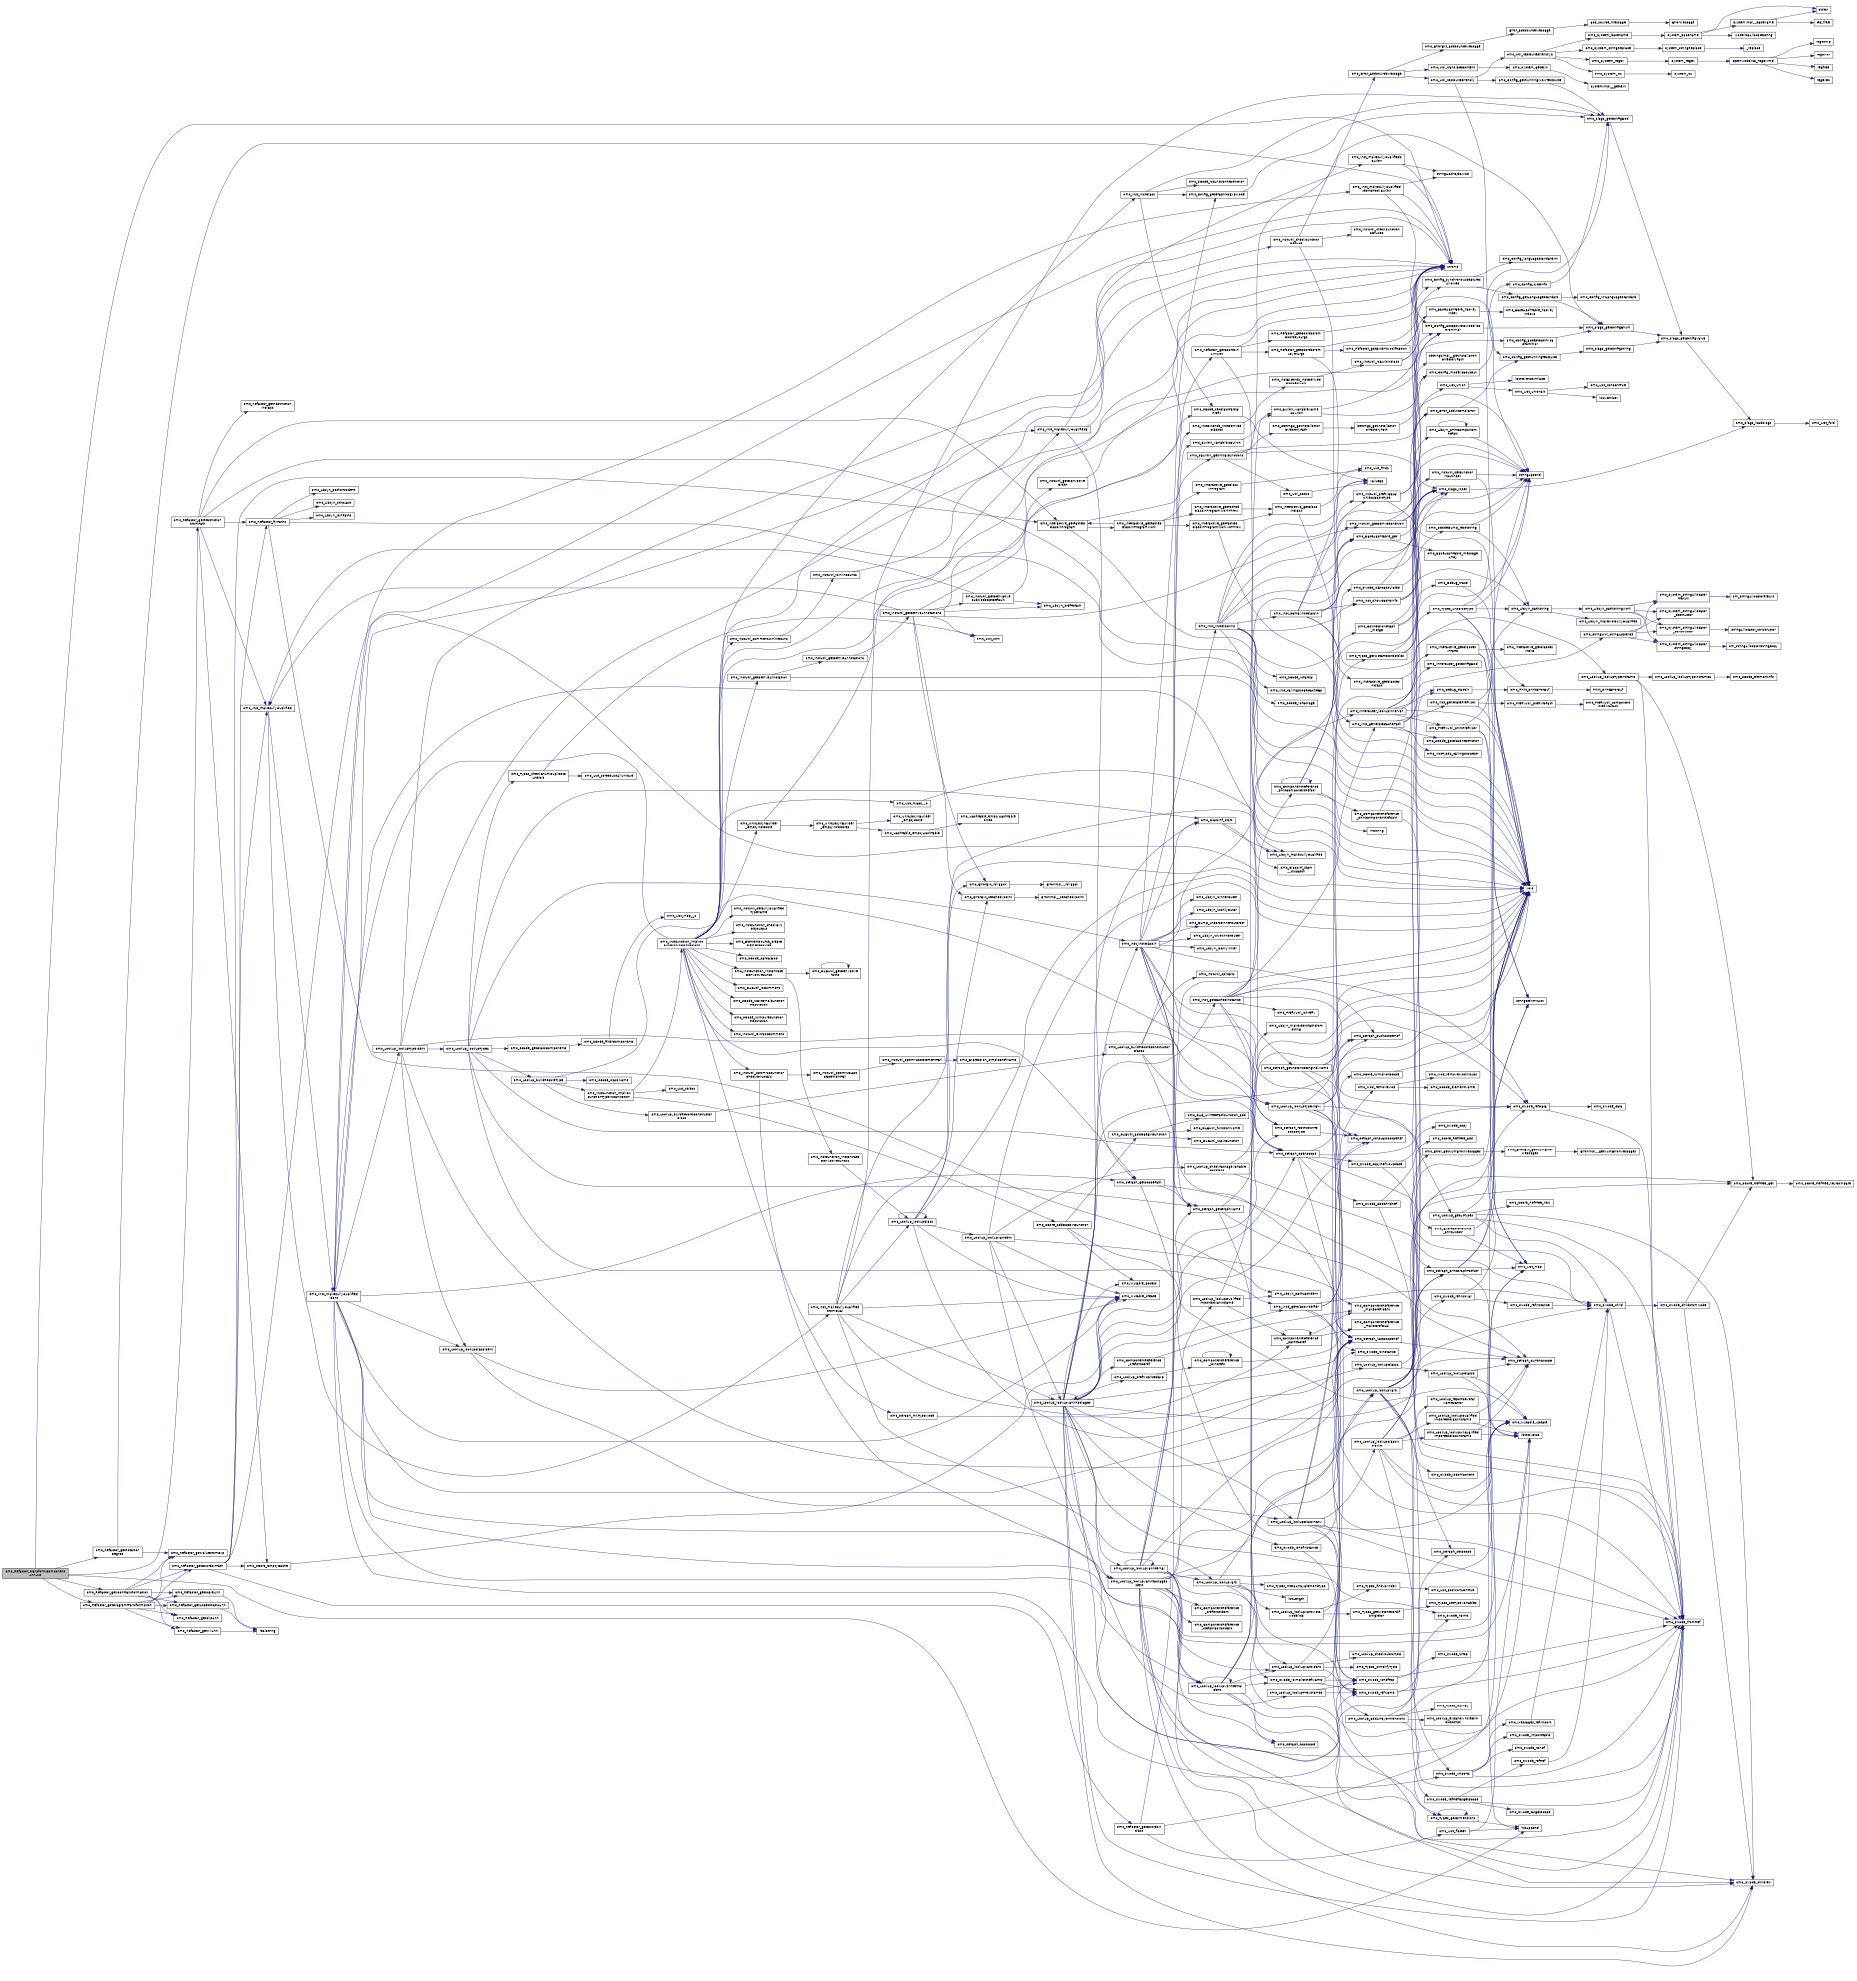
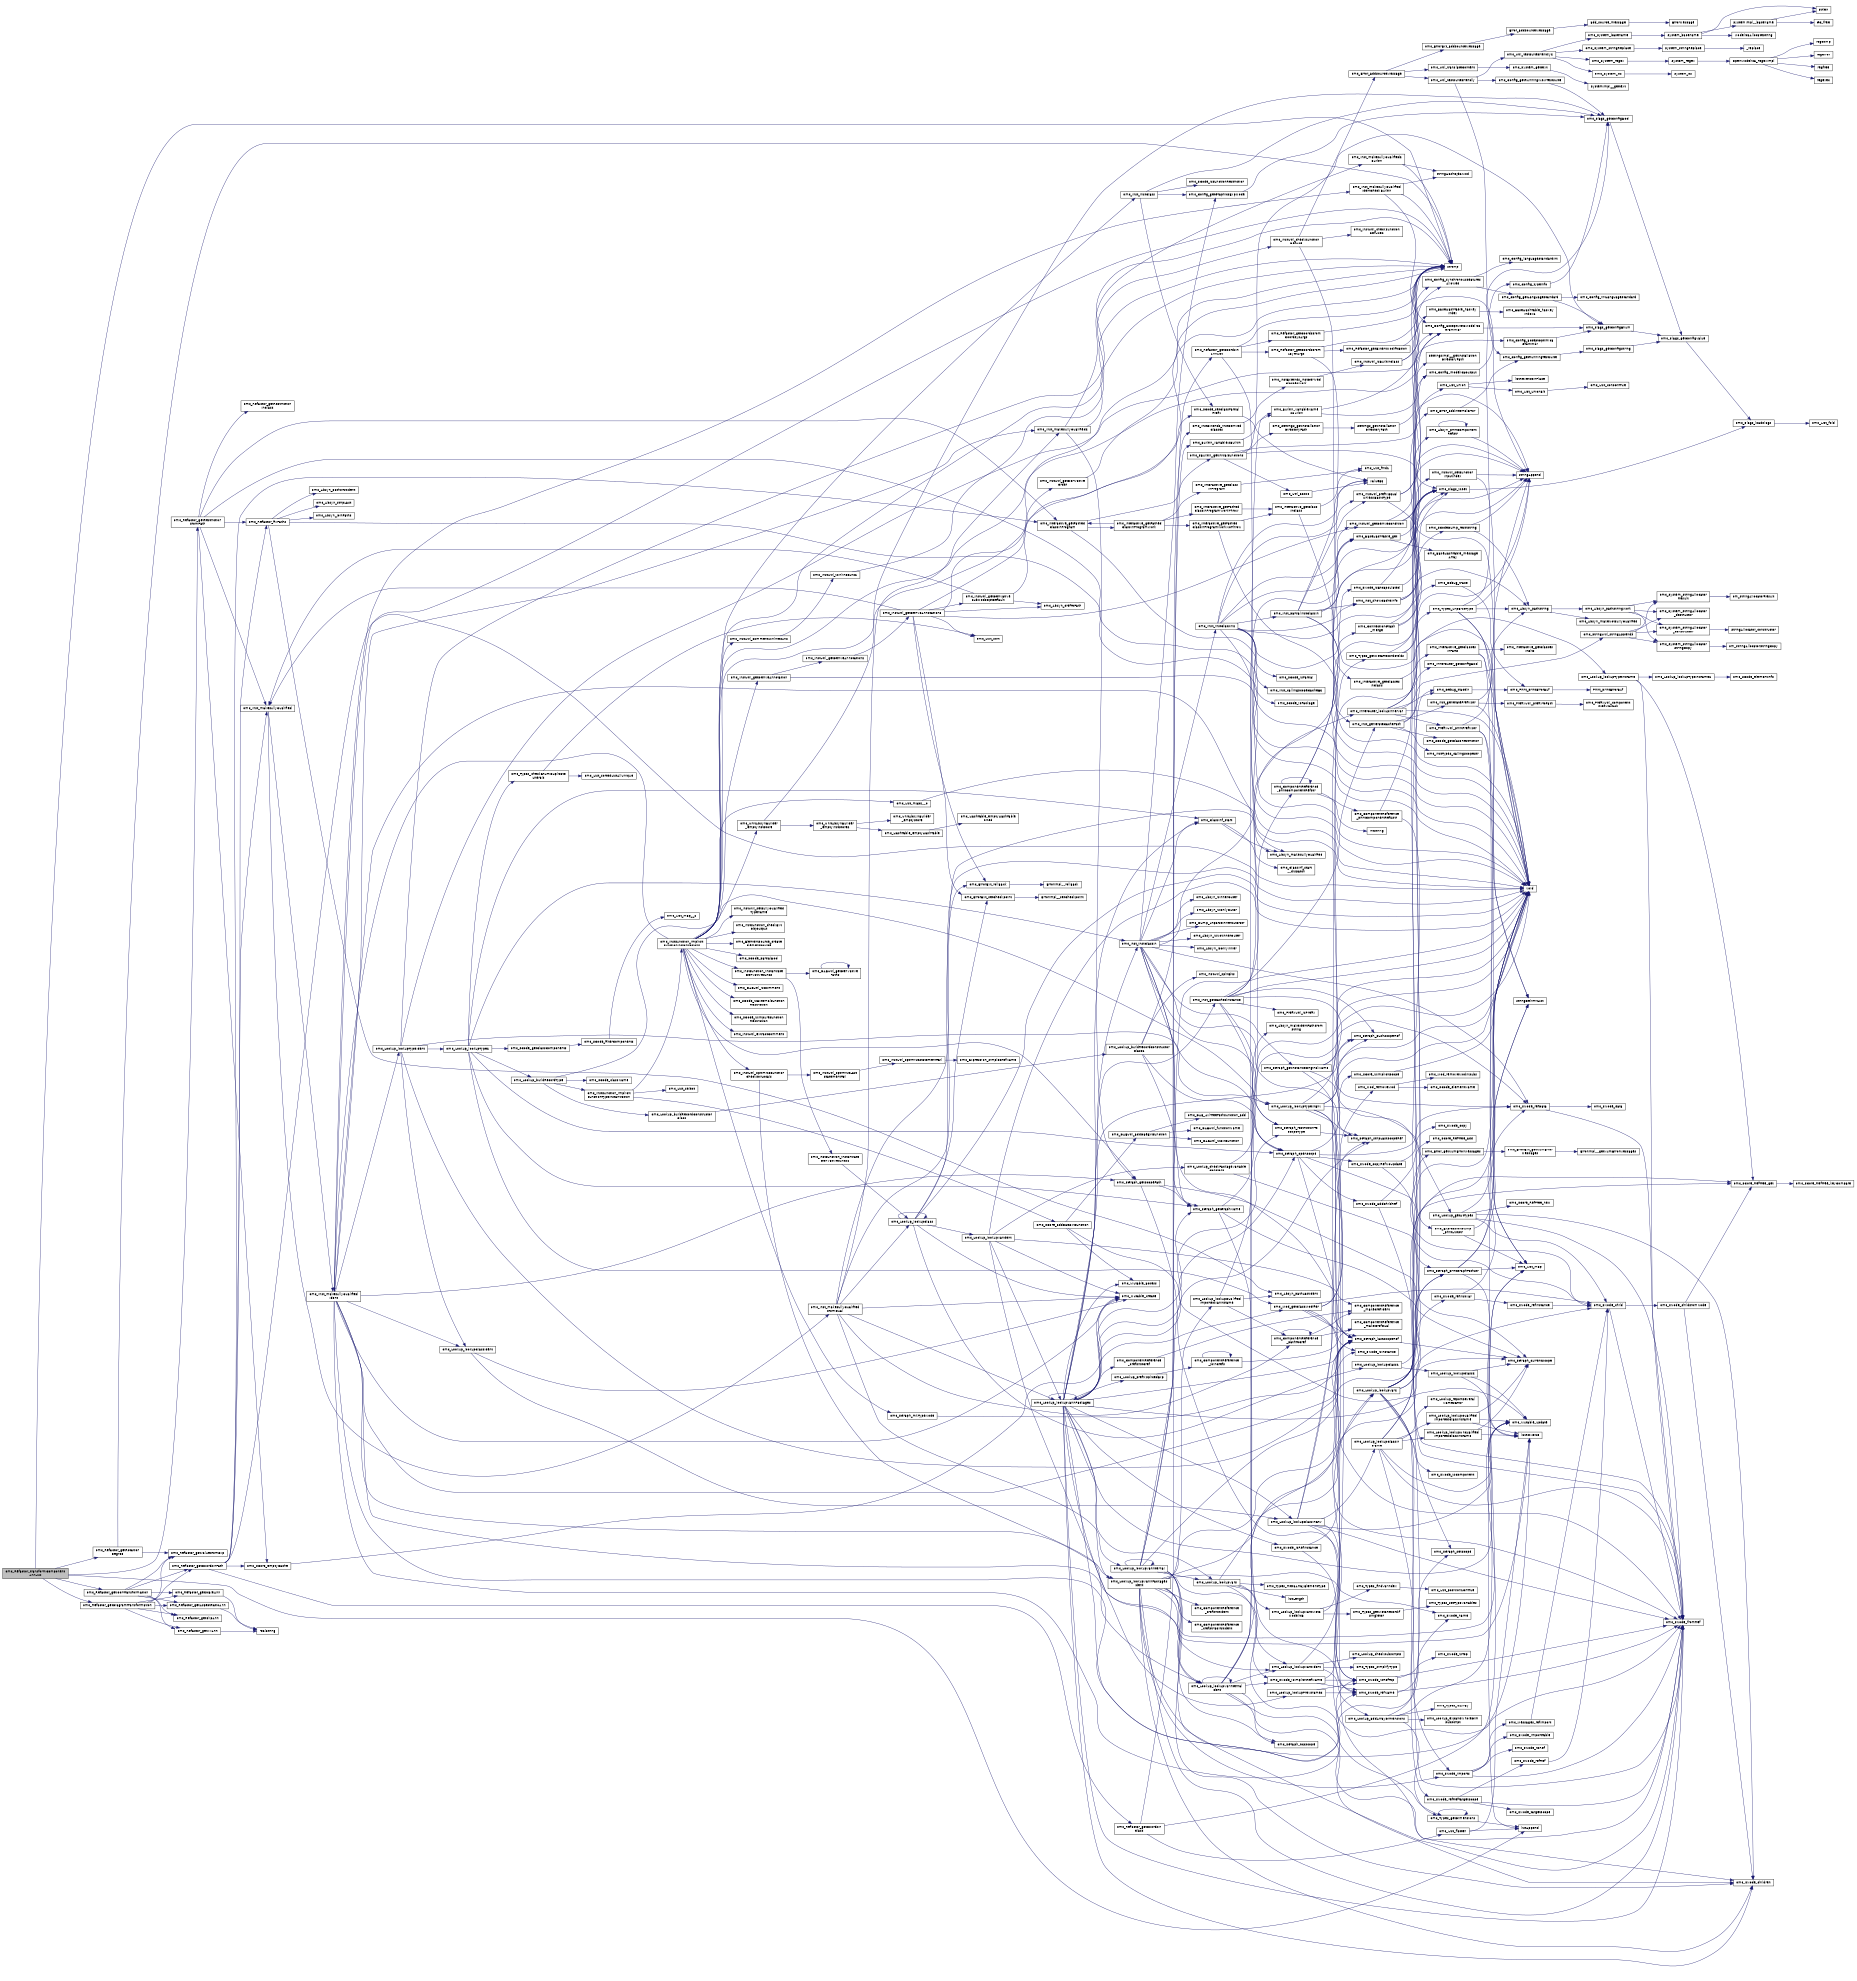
(1608, 398) -> none
(1355, 512) -> (1385, 617)
none -> (1327, 1324)
